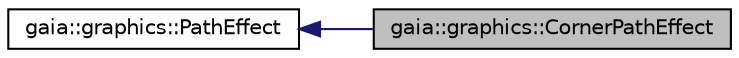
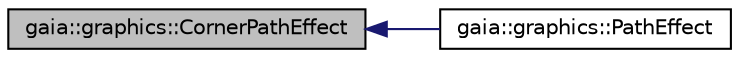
(347, 29) -> (414, 29)
